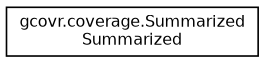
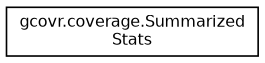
(132, 32) -> (132, 32)
